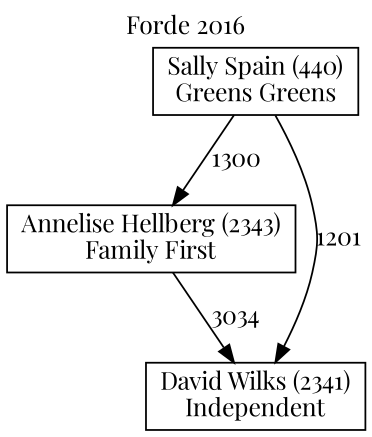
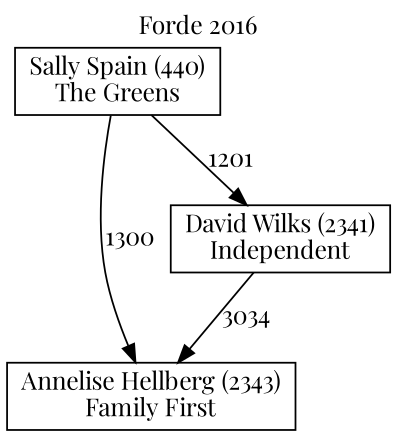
(256, 81) -> (118, 81)
(198, 310) -> (222, 311)
